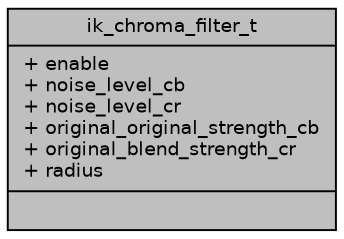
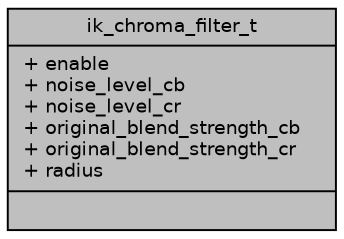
(172, 128) -> (162, 128)
